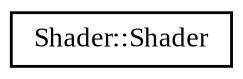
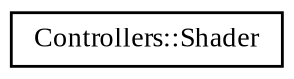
(121, 40) -> (147, 40)
